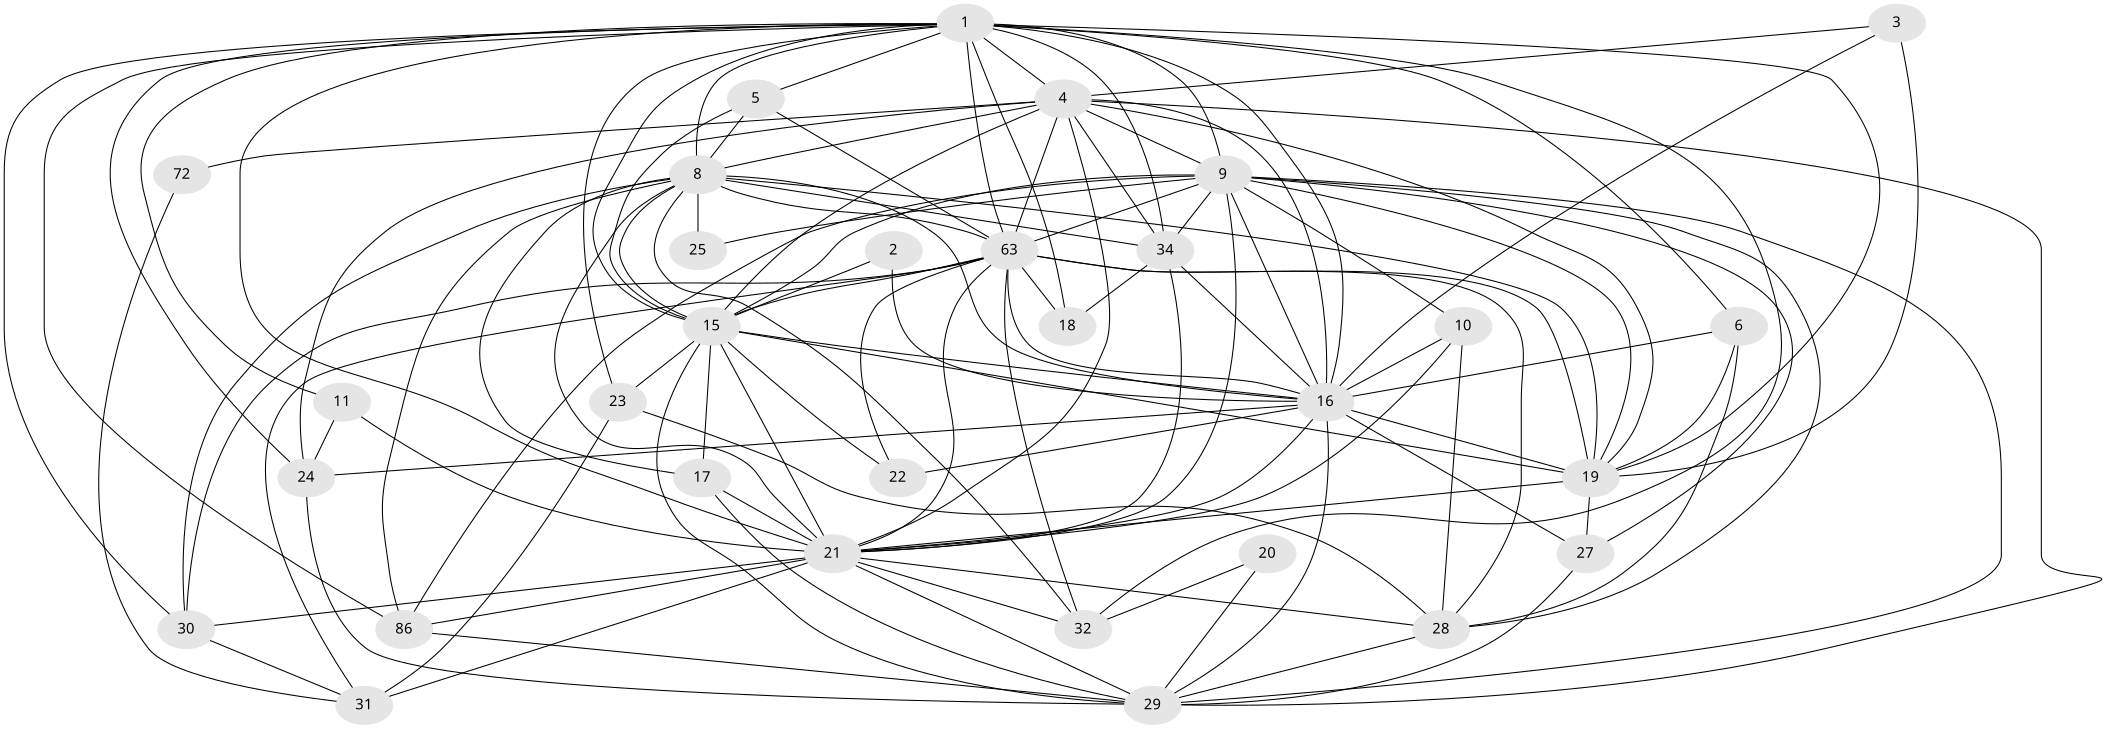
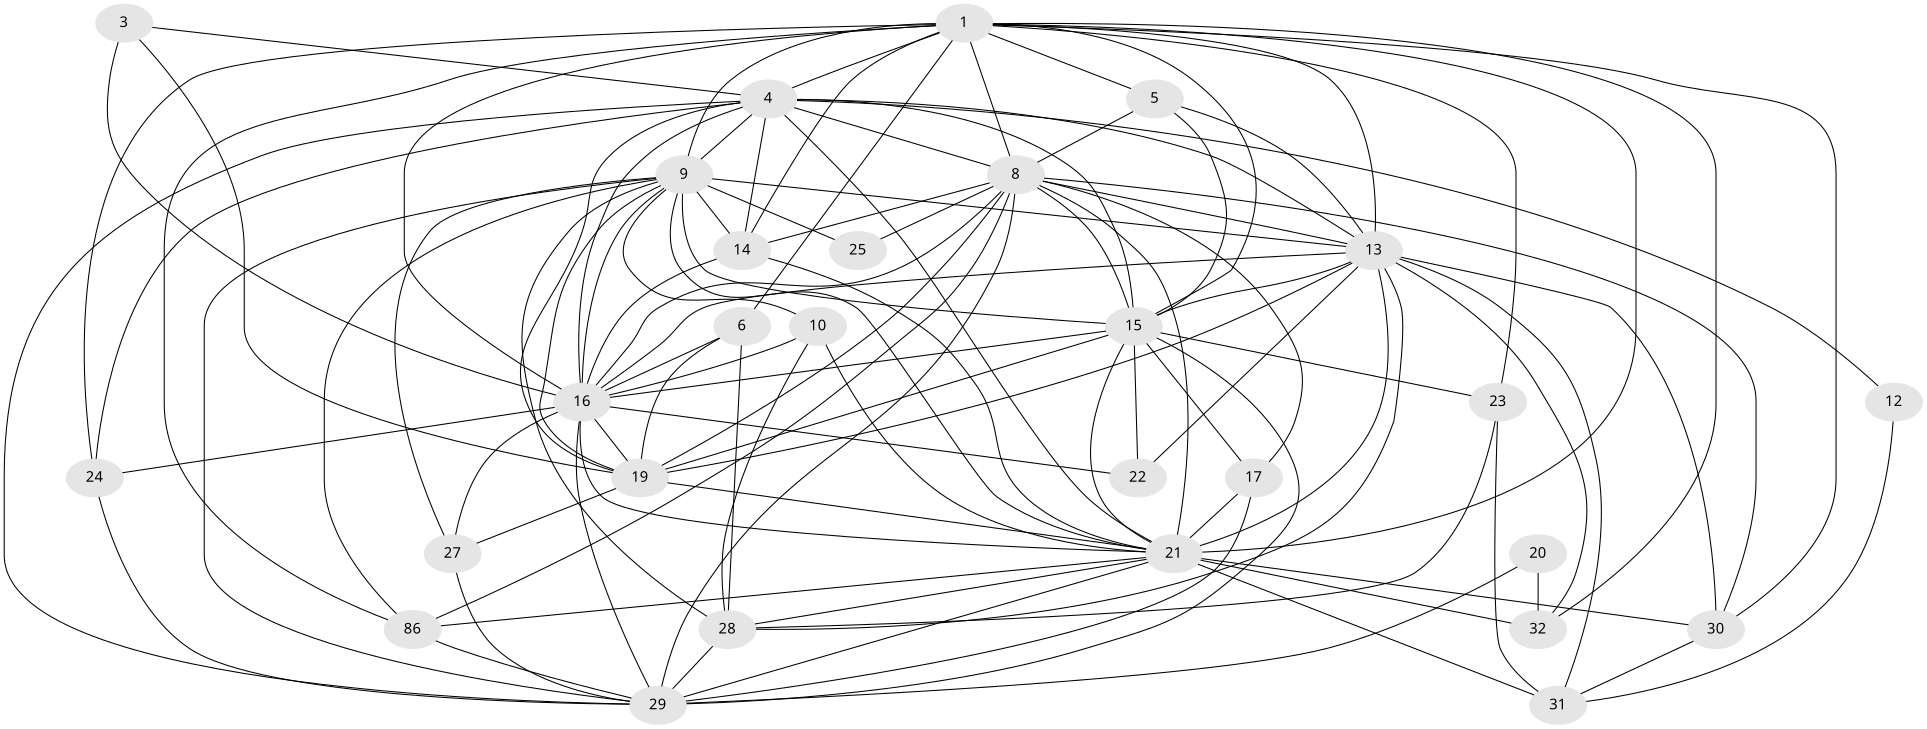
(1677, 56) -> none
(182, 175) -> (1894, 402)
(894, 251) -> none
(1010, 251) -> (1374, 251)
(1165, 251) -> (742, 251)
(1068, 326) -> none
(855, 382) -> (833, 454)
(342, 402) -> none
